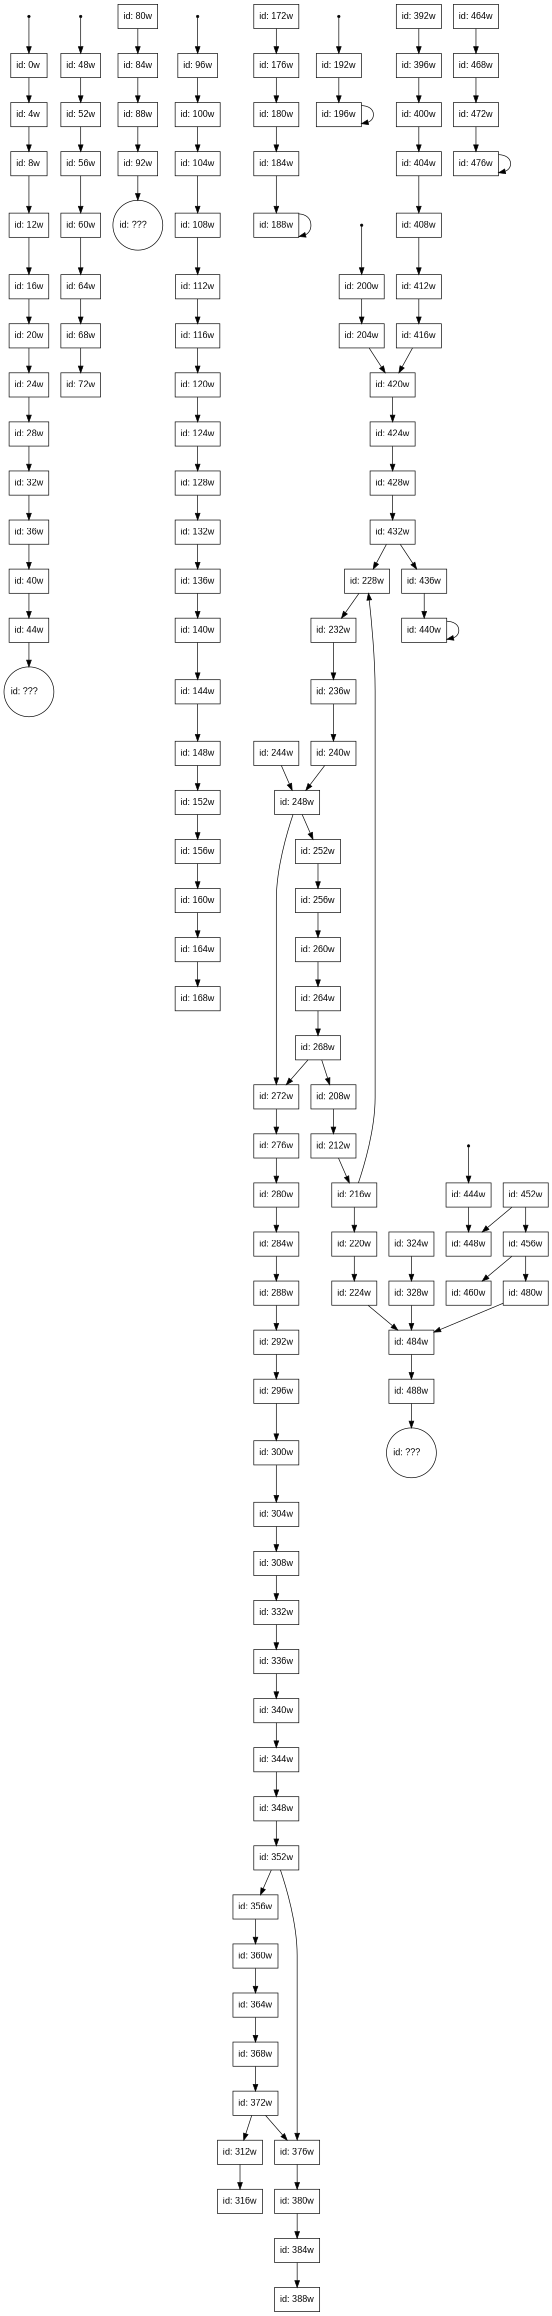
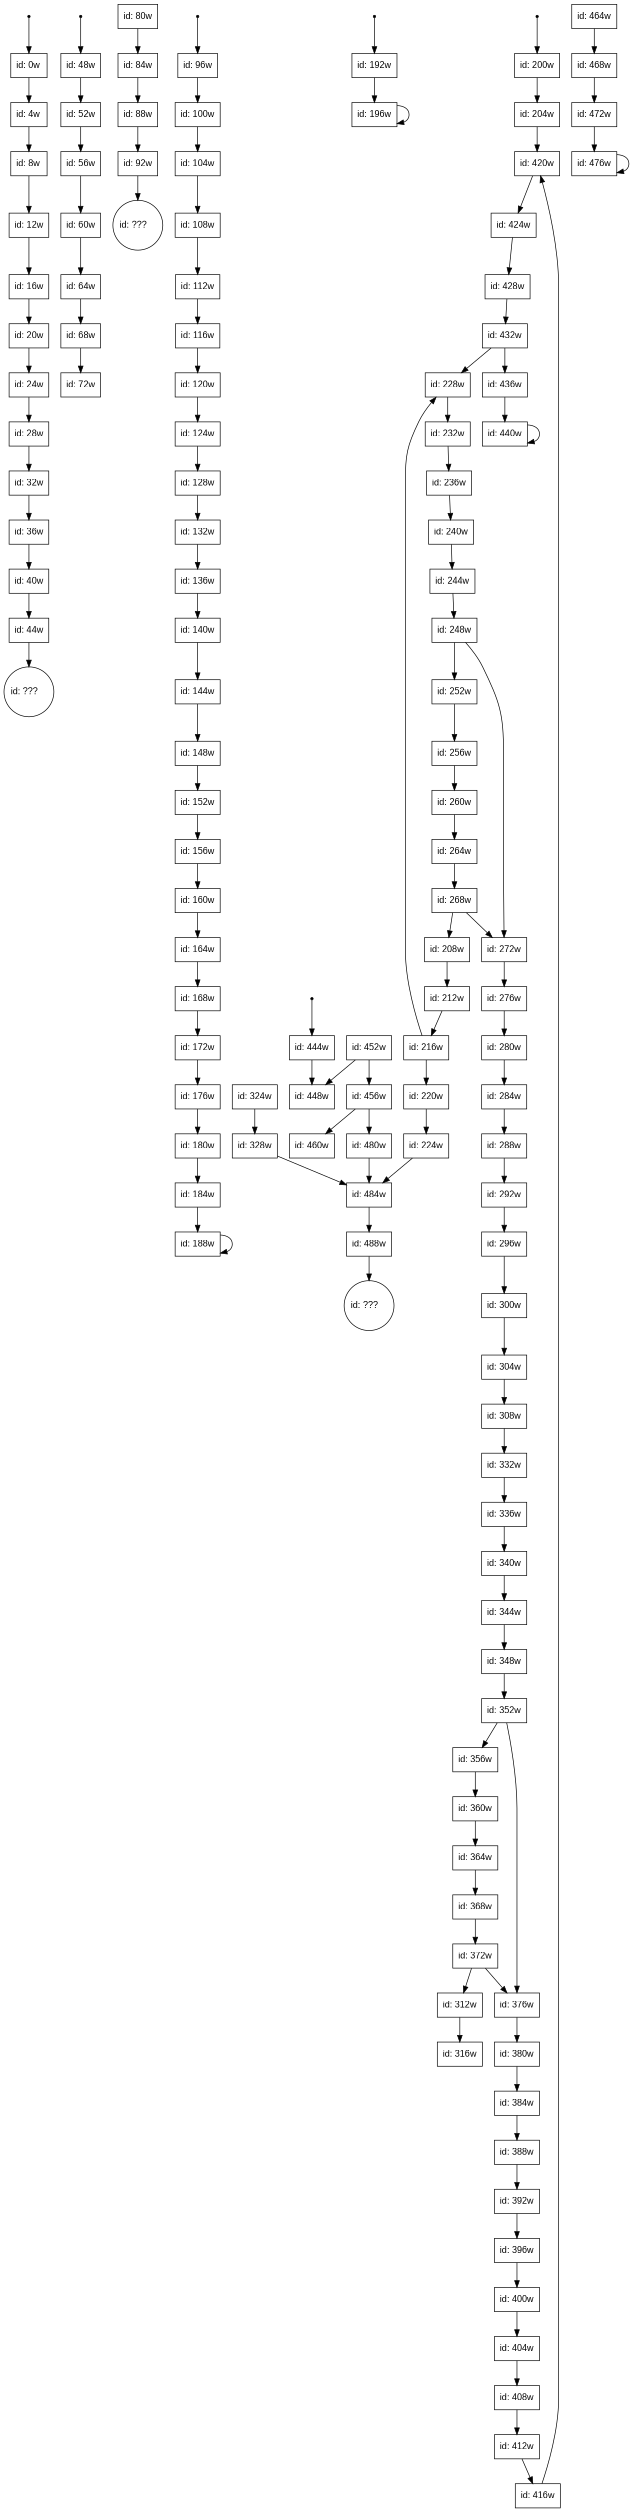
(317, 775) -> (452, 553)
none -> (198, 1020)
none -> (517, 2174)
